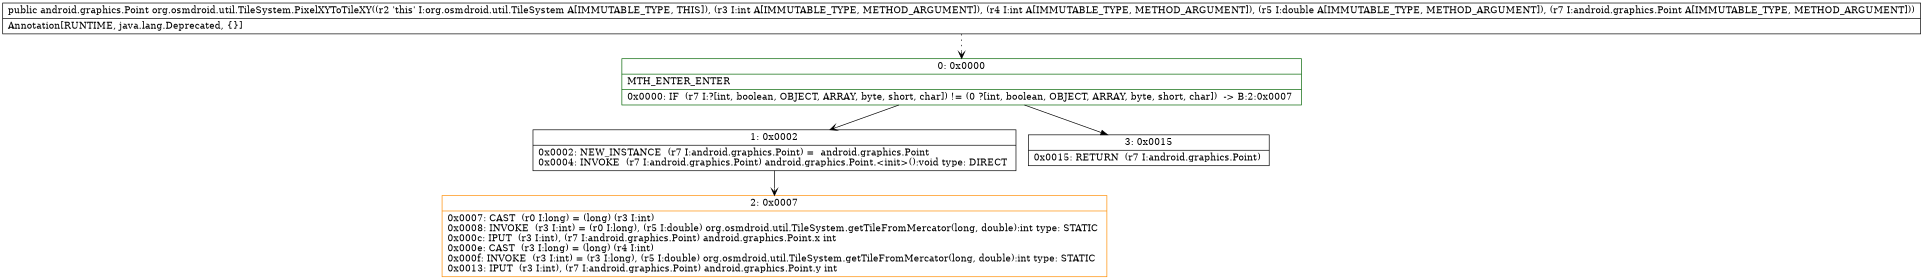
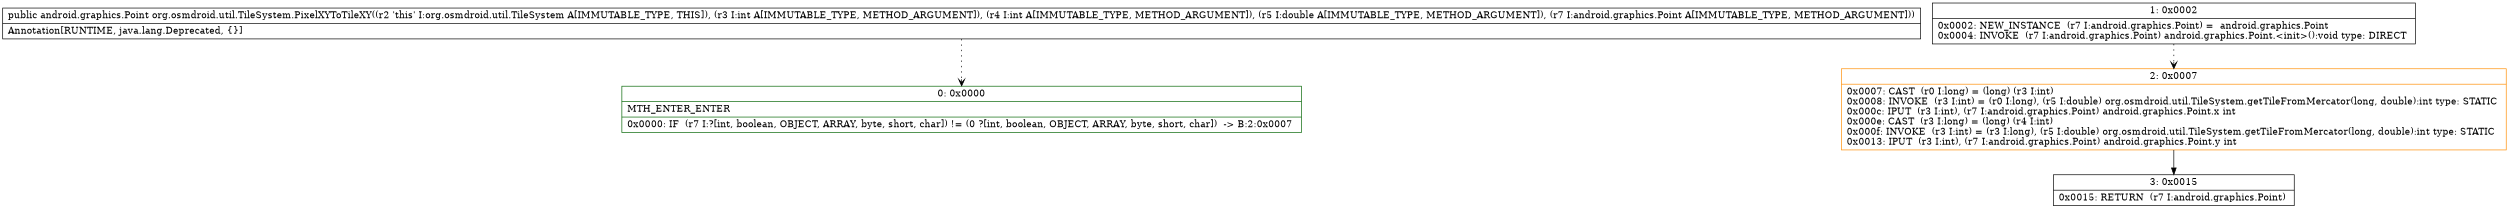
(868, 116) -> none
(1063, 119) -> (2174, 159)
(774, 180) -> (2174, 53)
